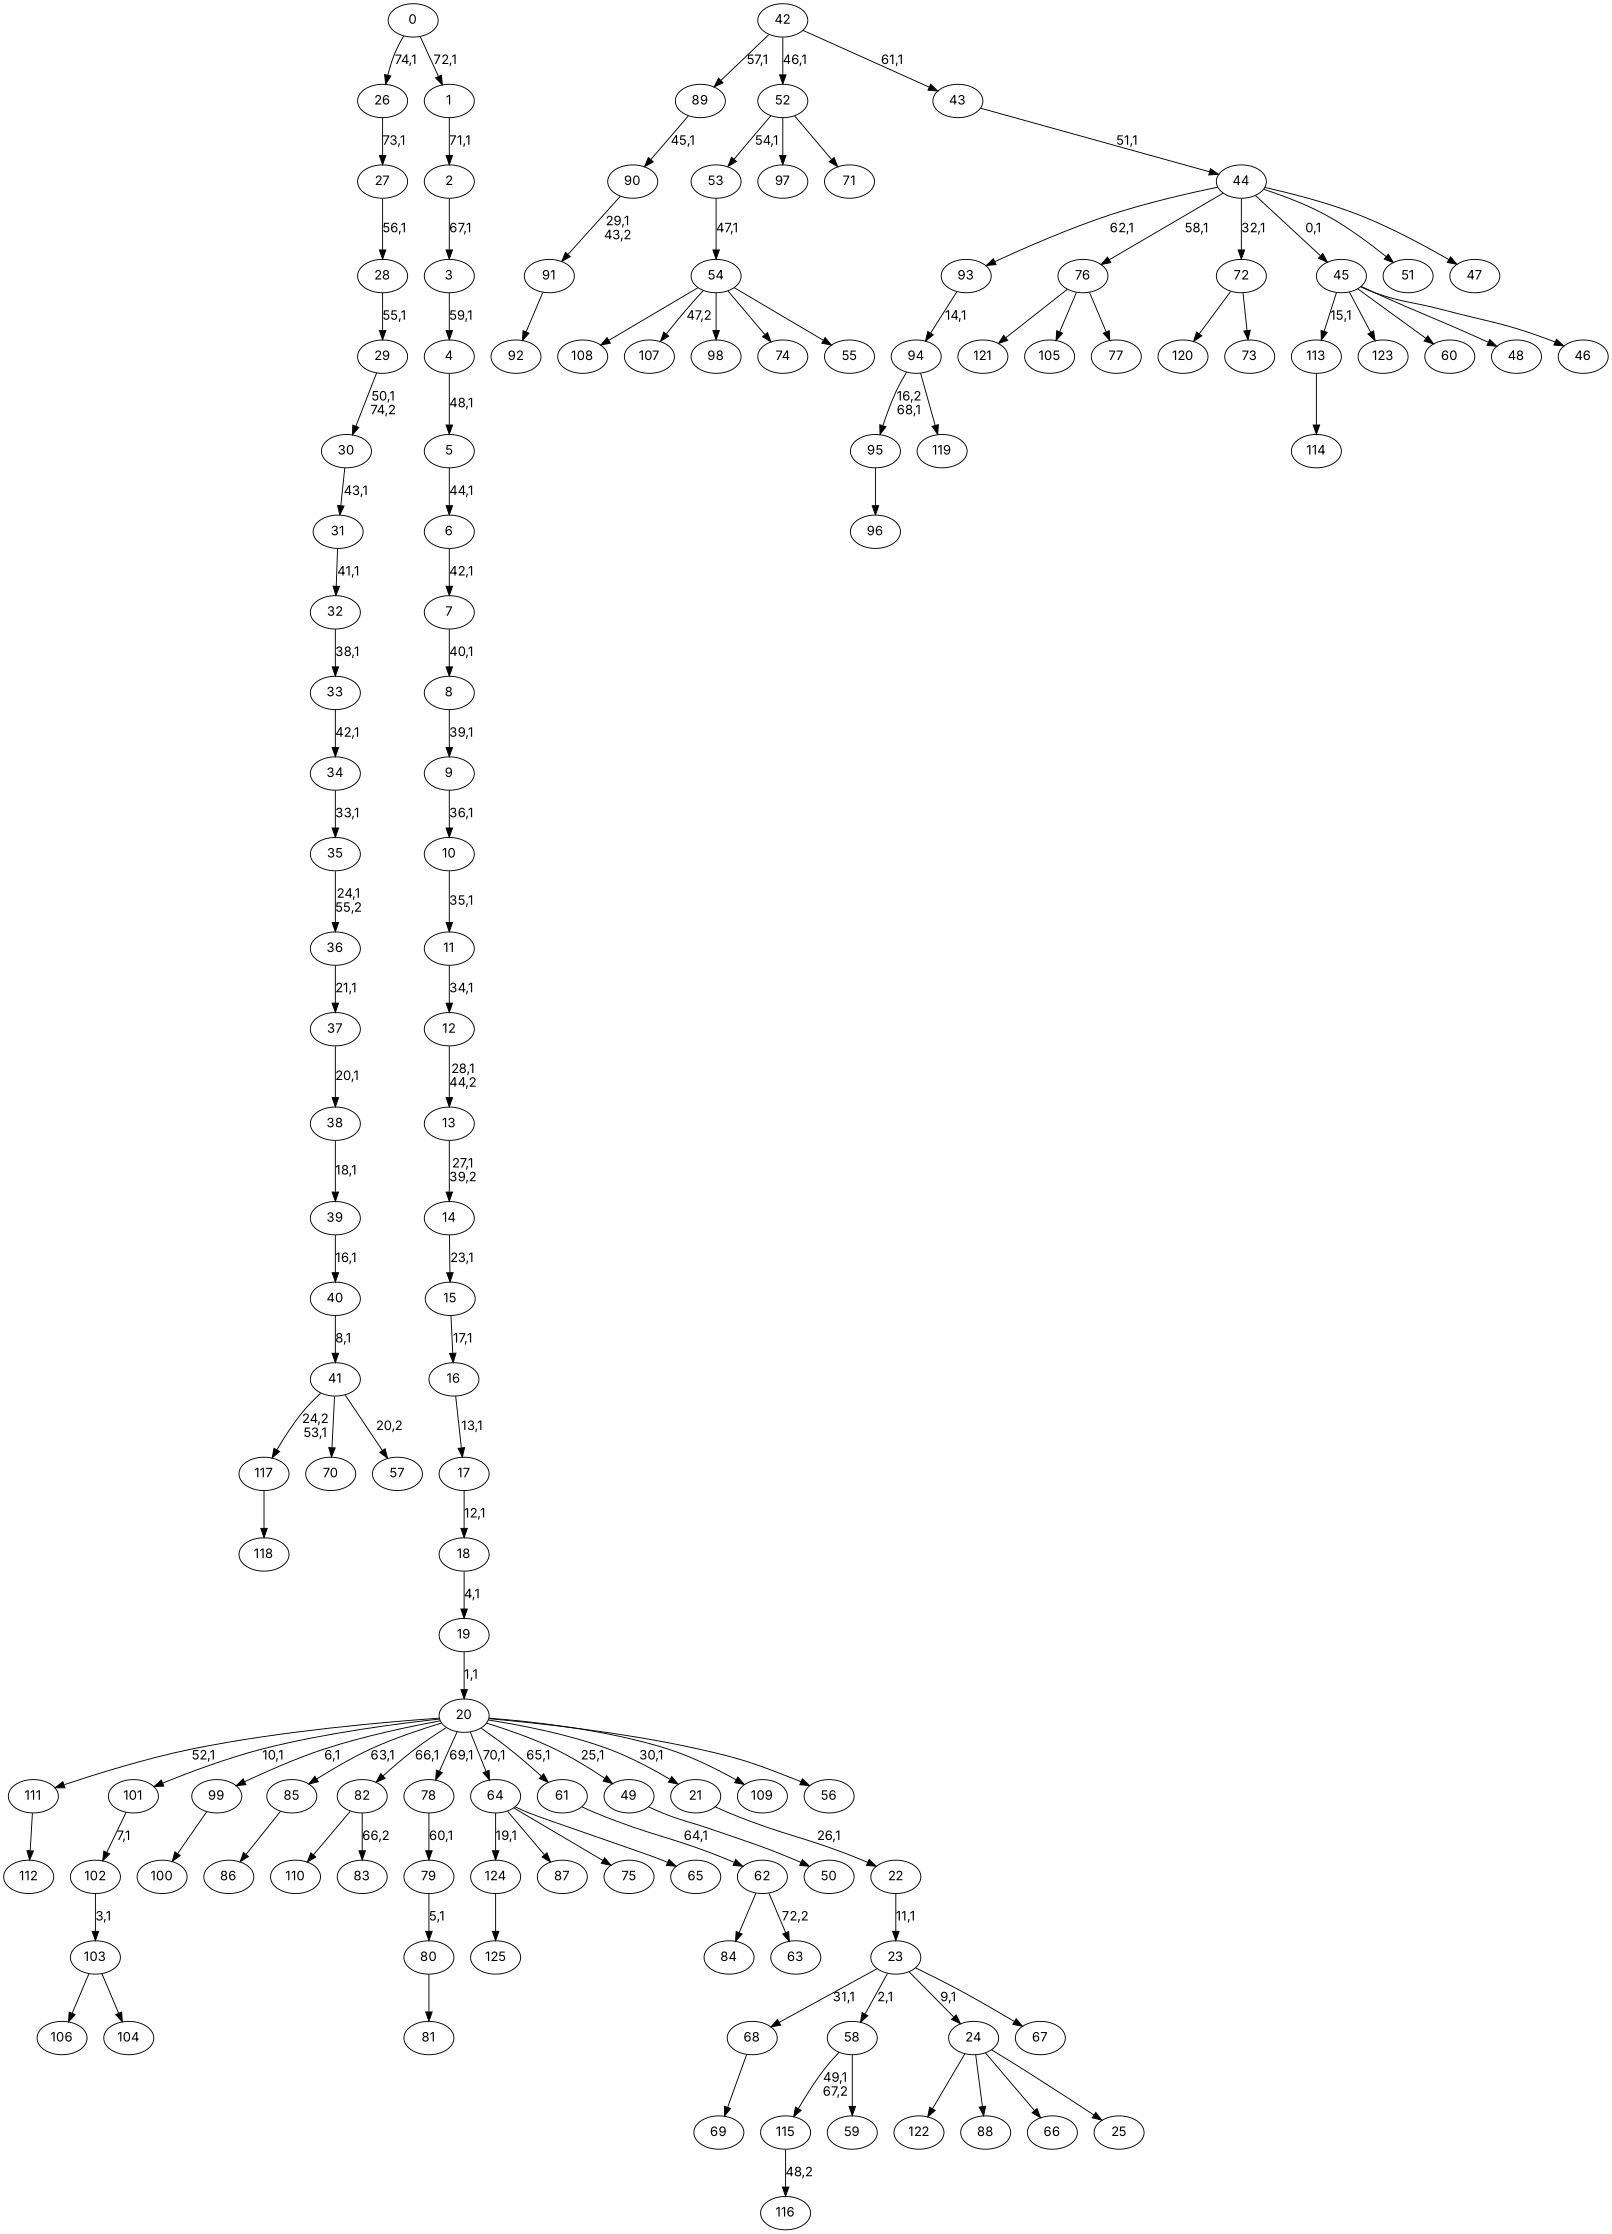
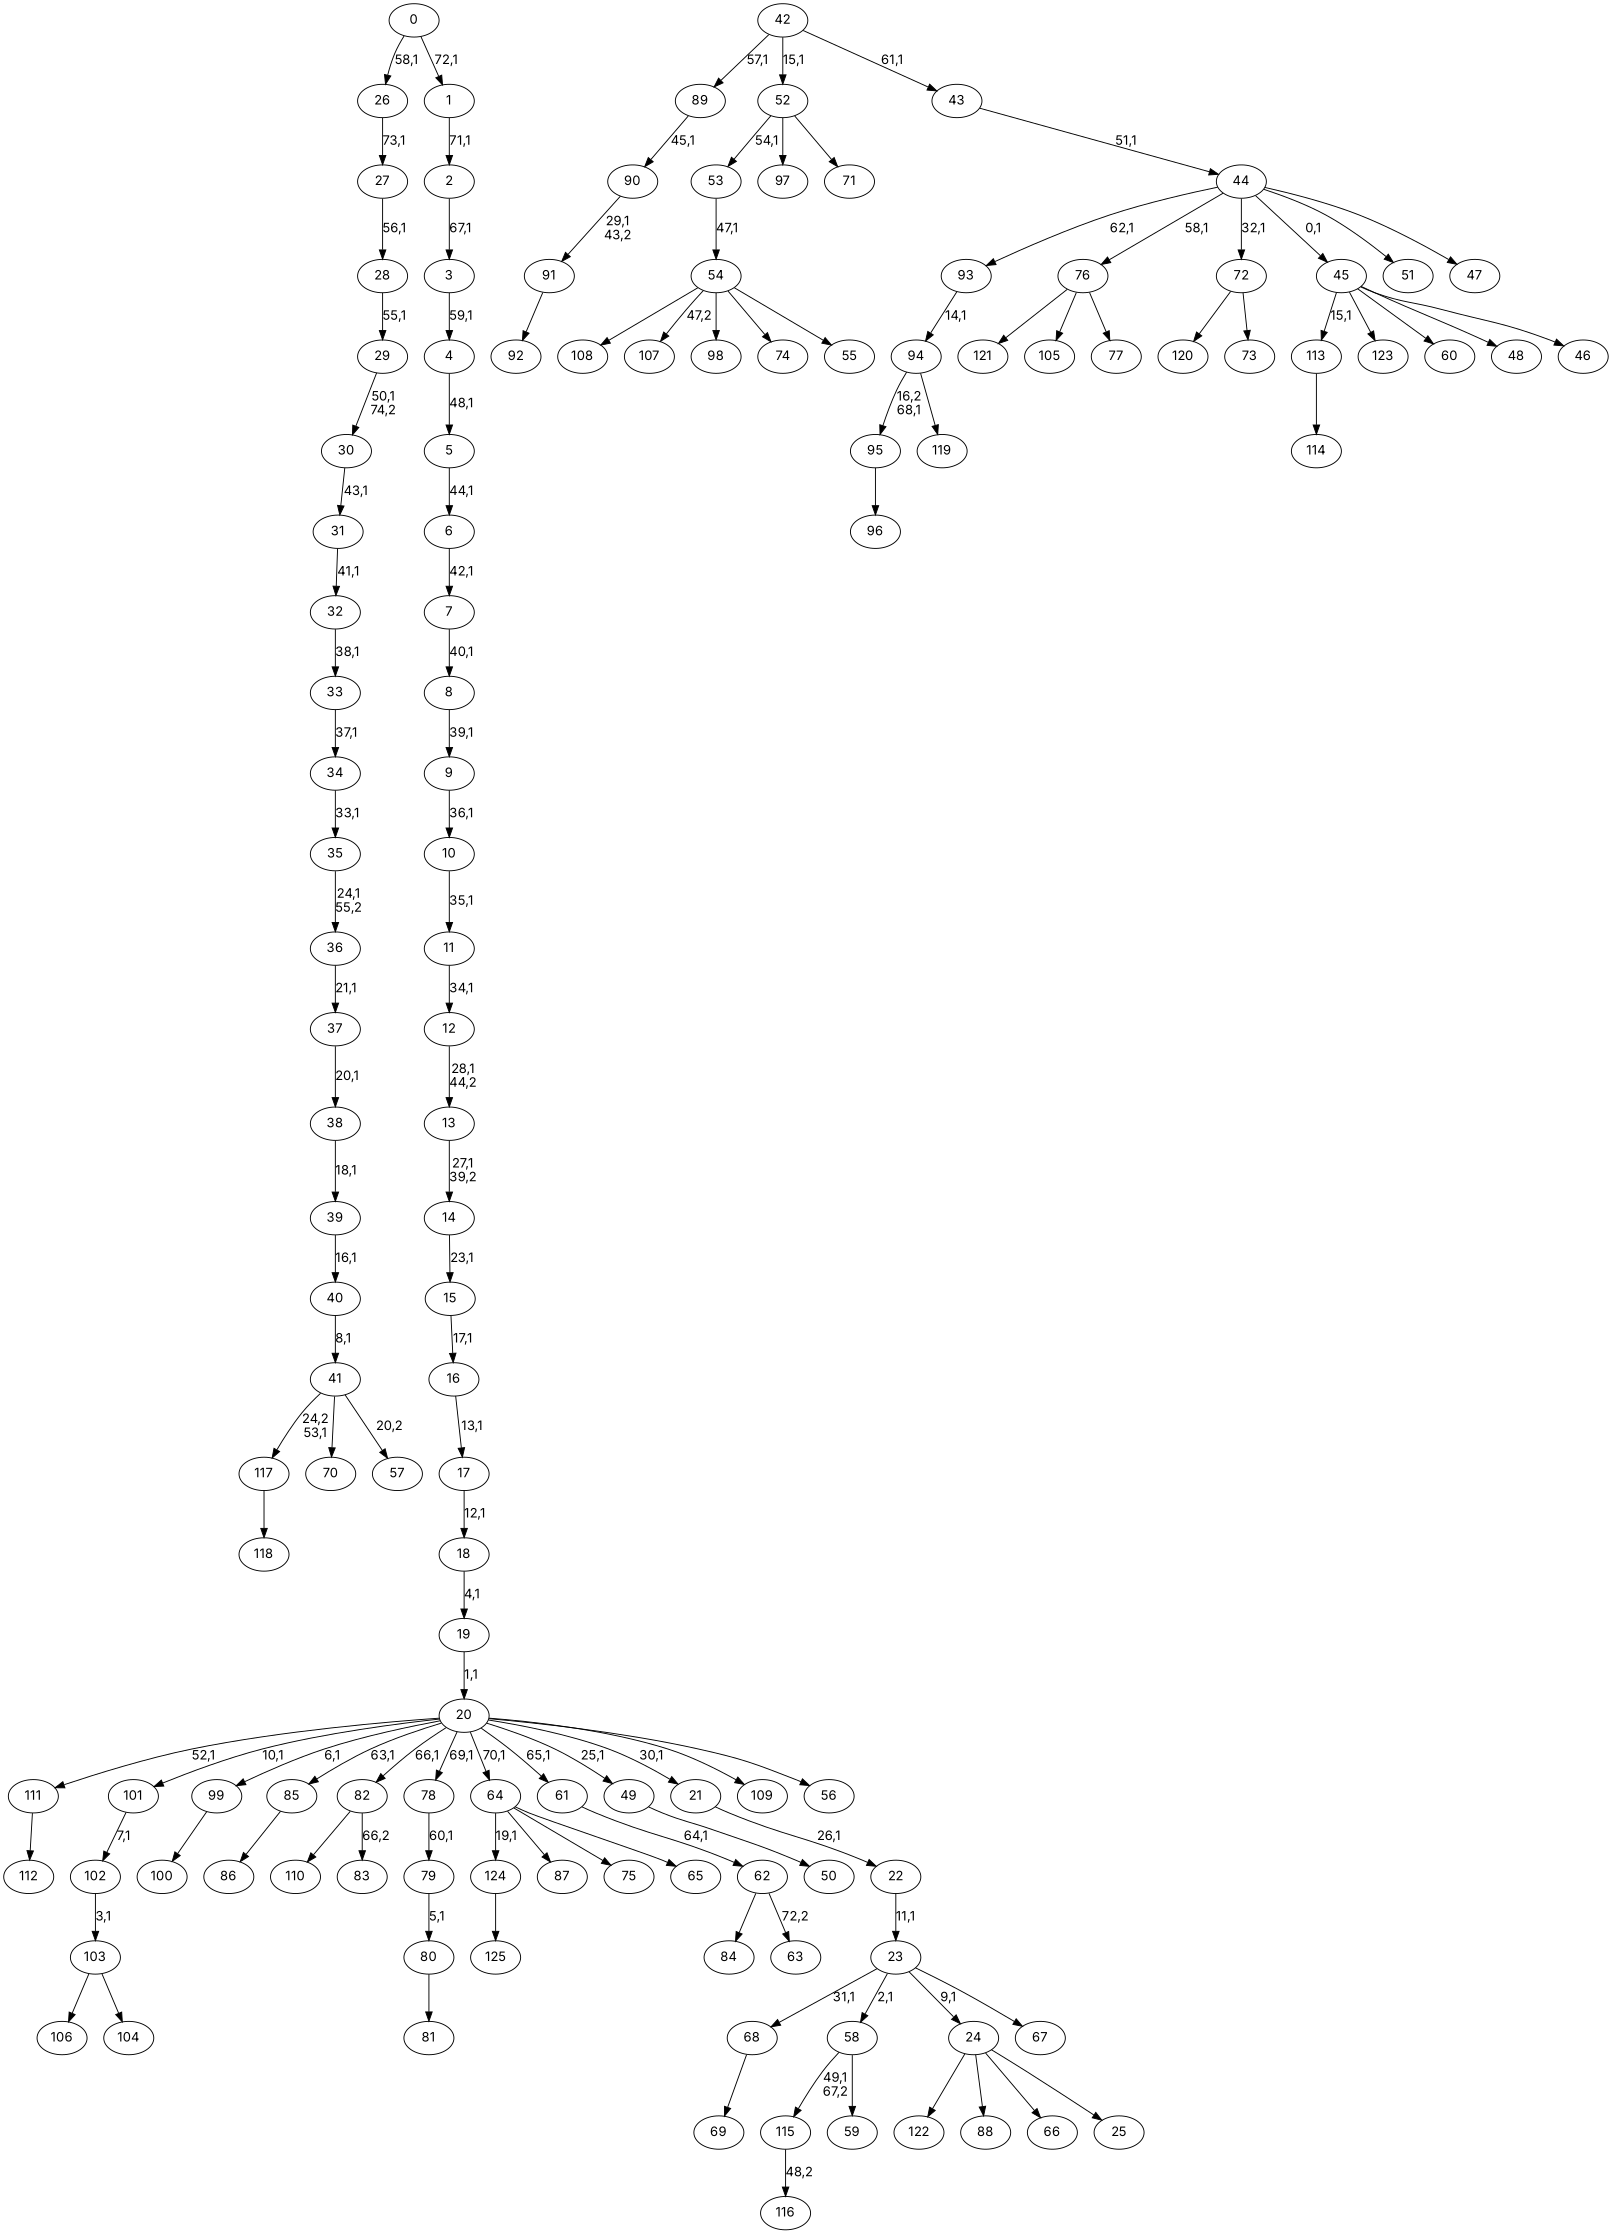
(406, 61) -> (407, 61)
(795, 61) -> (794, 61)
(348, 733) -> (347, 733)
